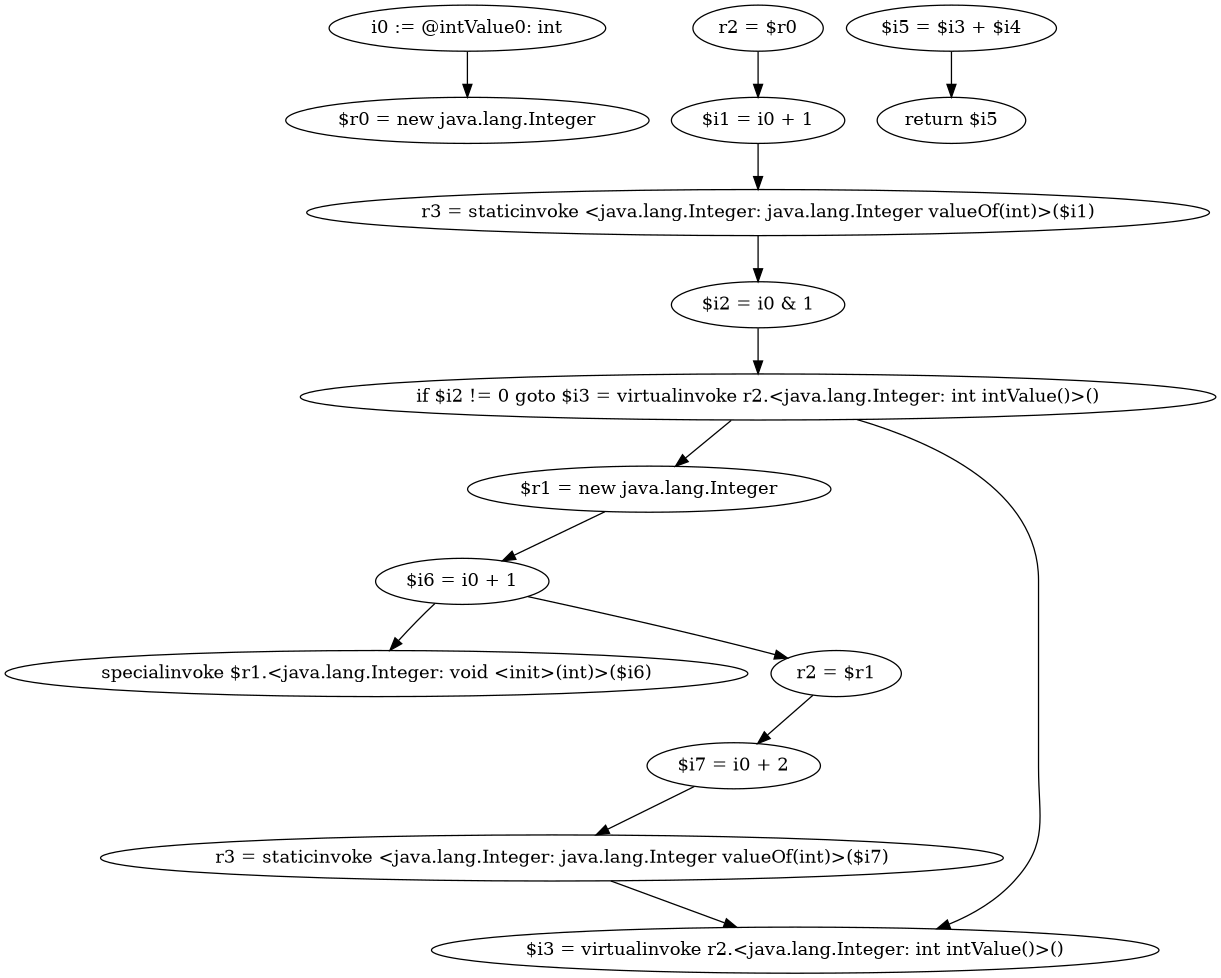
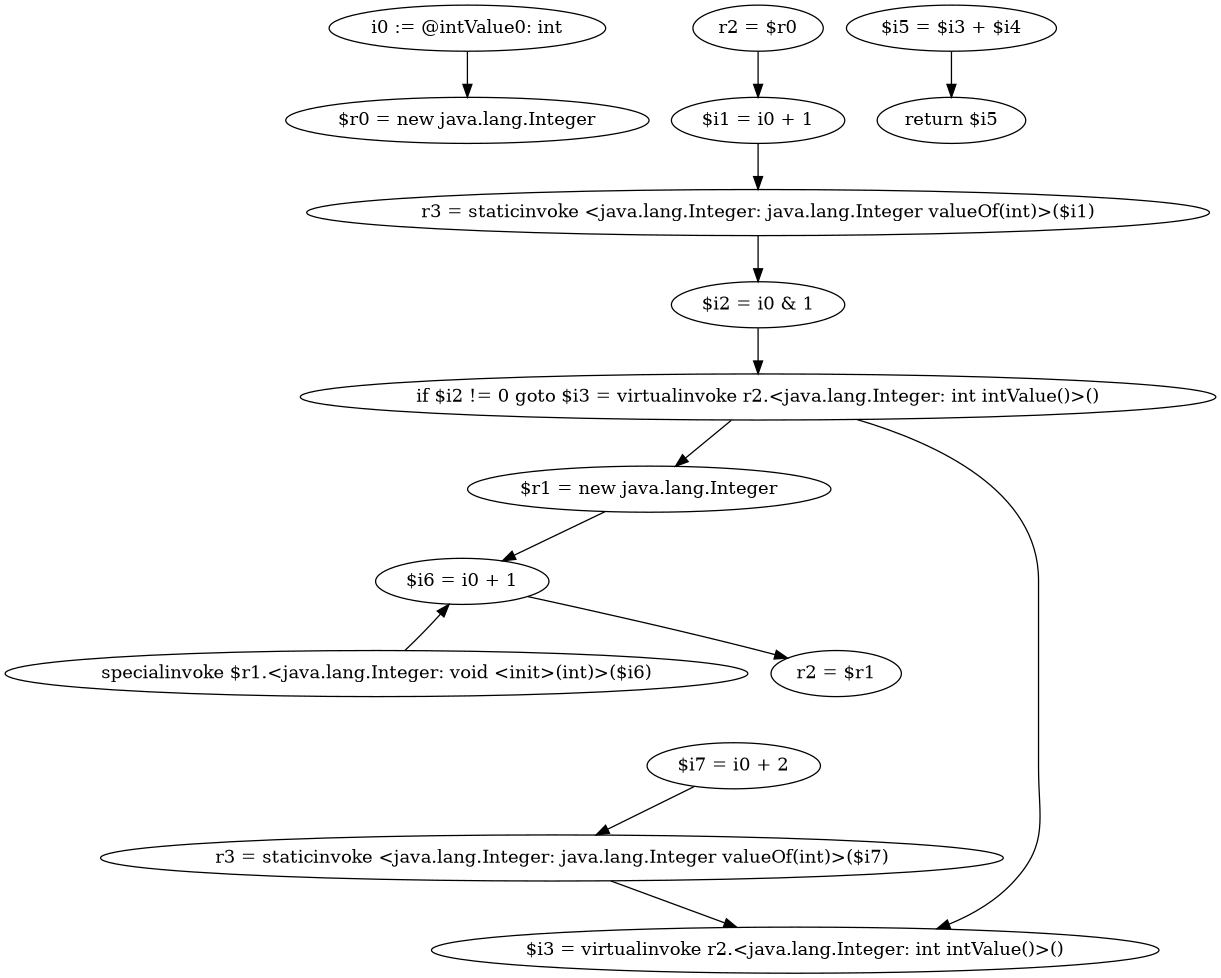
(416, 622) -> (423, 633)
(790, 715) -> none
